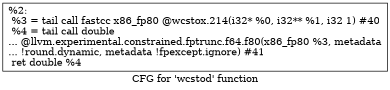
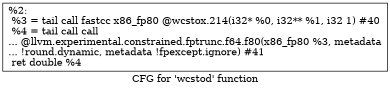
(62, 32) -> (53, 32)
